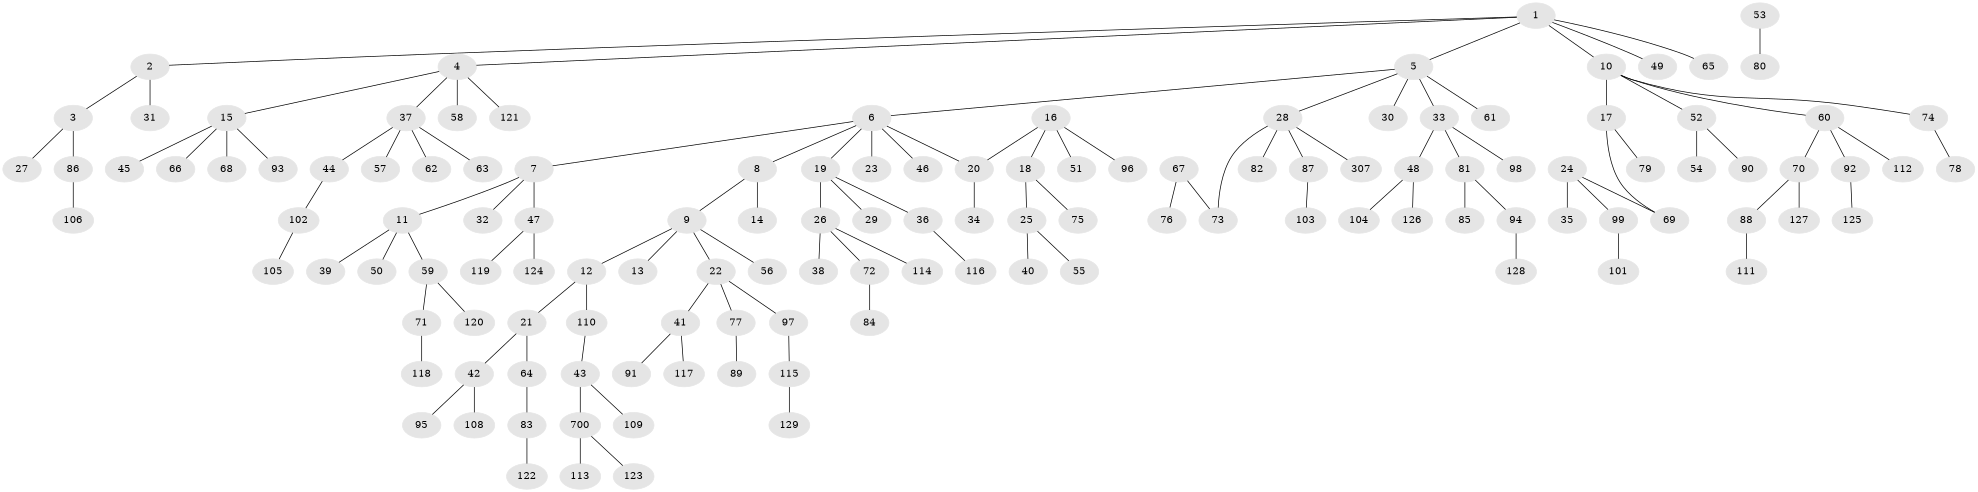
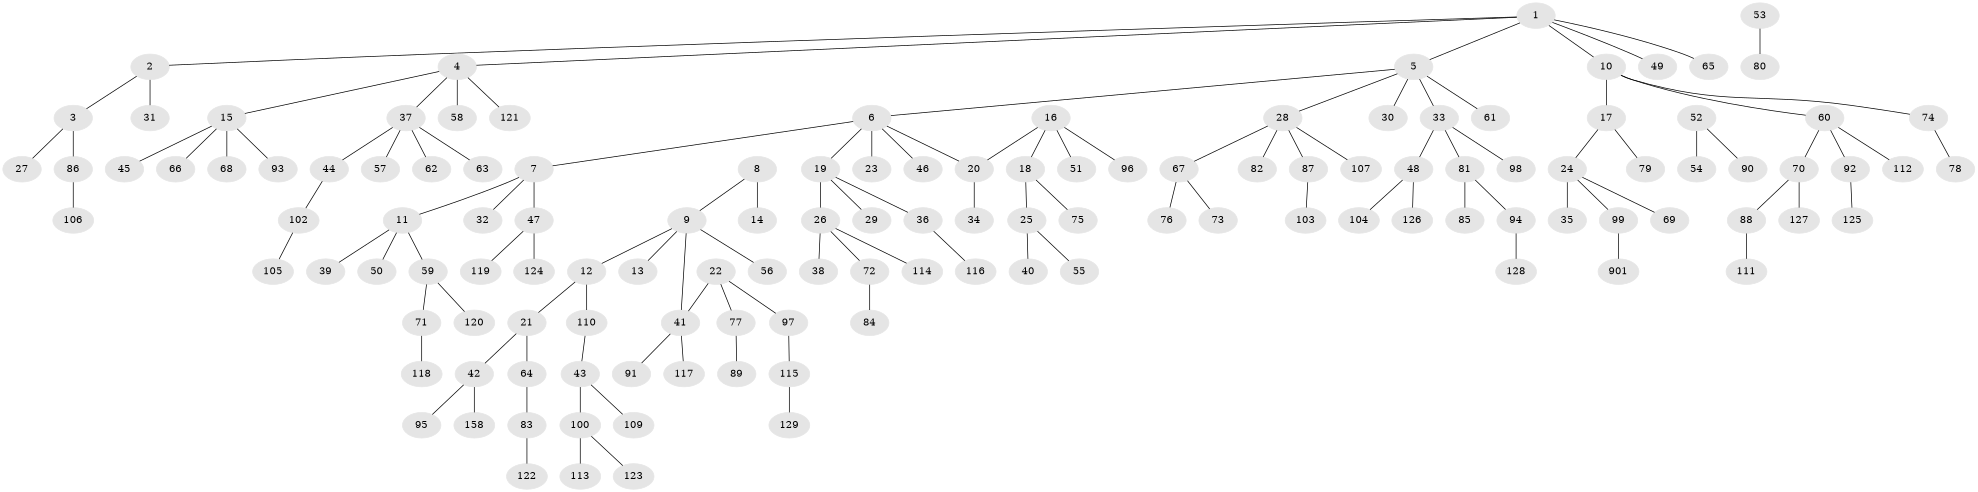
(1651, 92) -> none
(815, 144) -> none
(1230, 159) -> (1231, 144)
(1361, 169) -> (1361, 169)
(1618, 179) -> (1587, 144)
(702, 246) -> (684, 272)
(1618, 272) -> (1618, 272)
(474, 425) -> (474, 425)
(580, 425) -> (580, 425)
